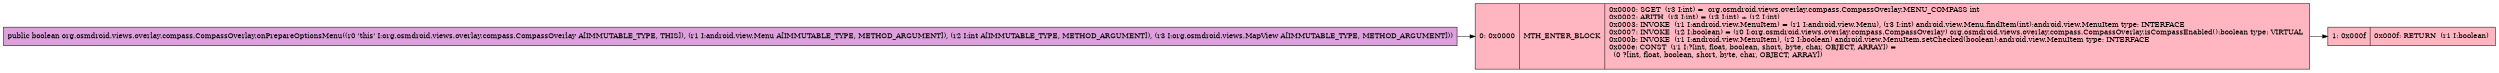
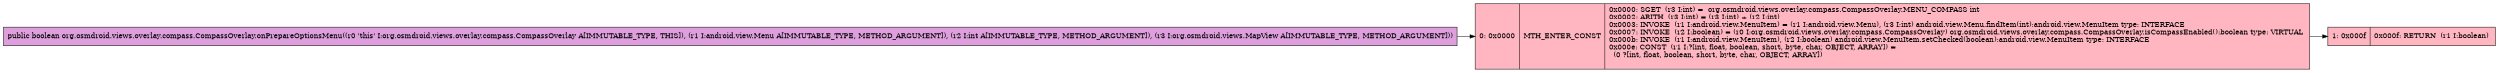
(1562, 36) -> (1562, 36)
